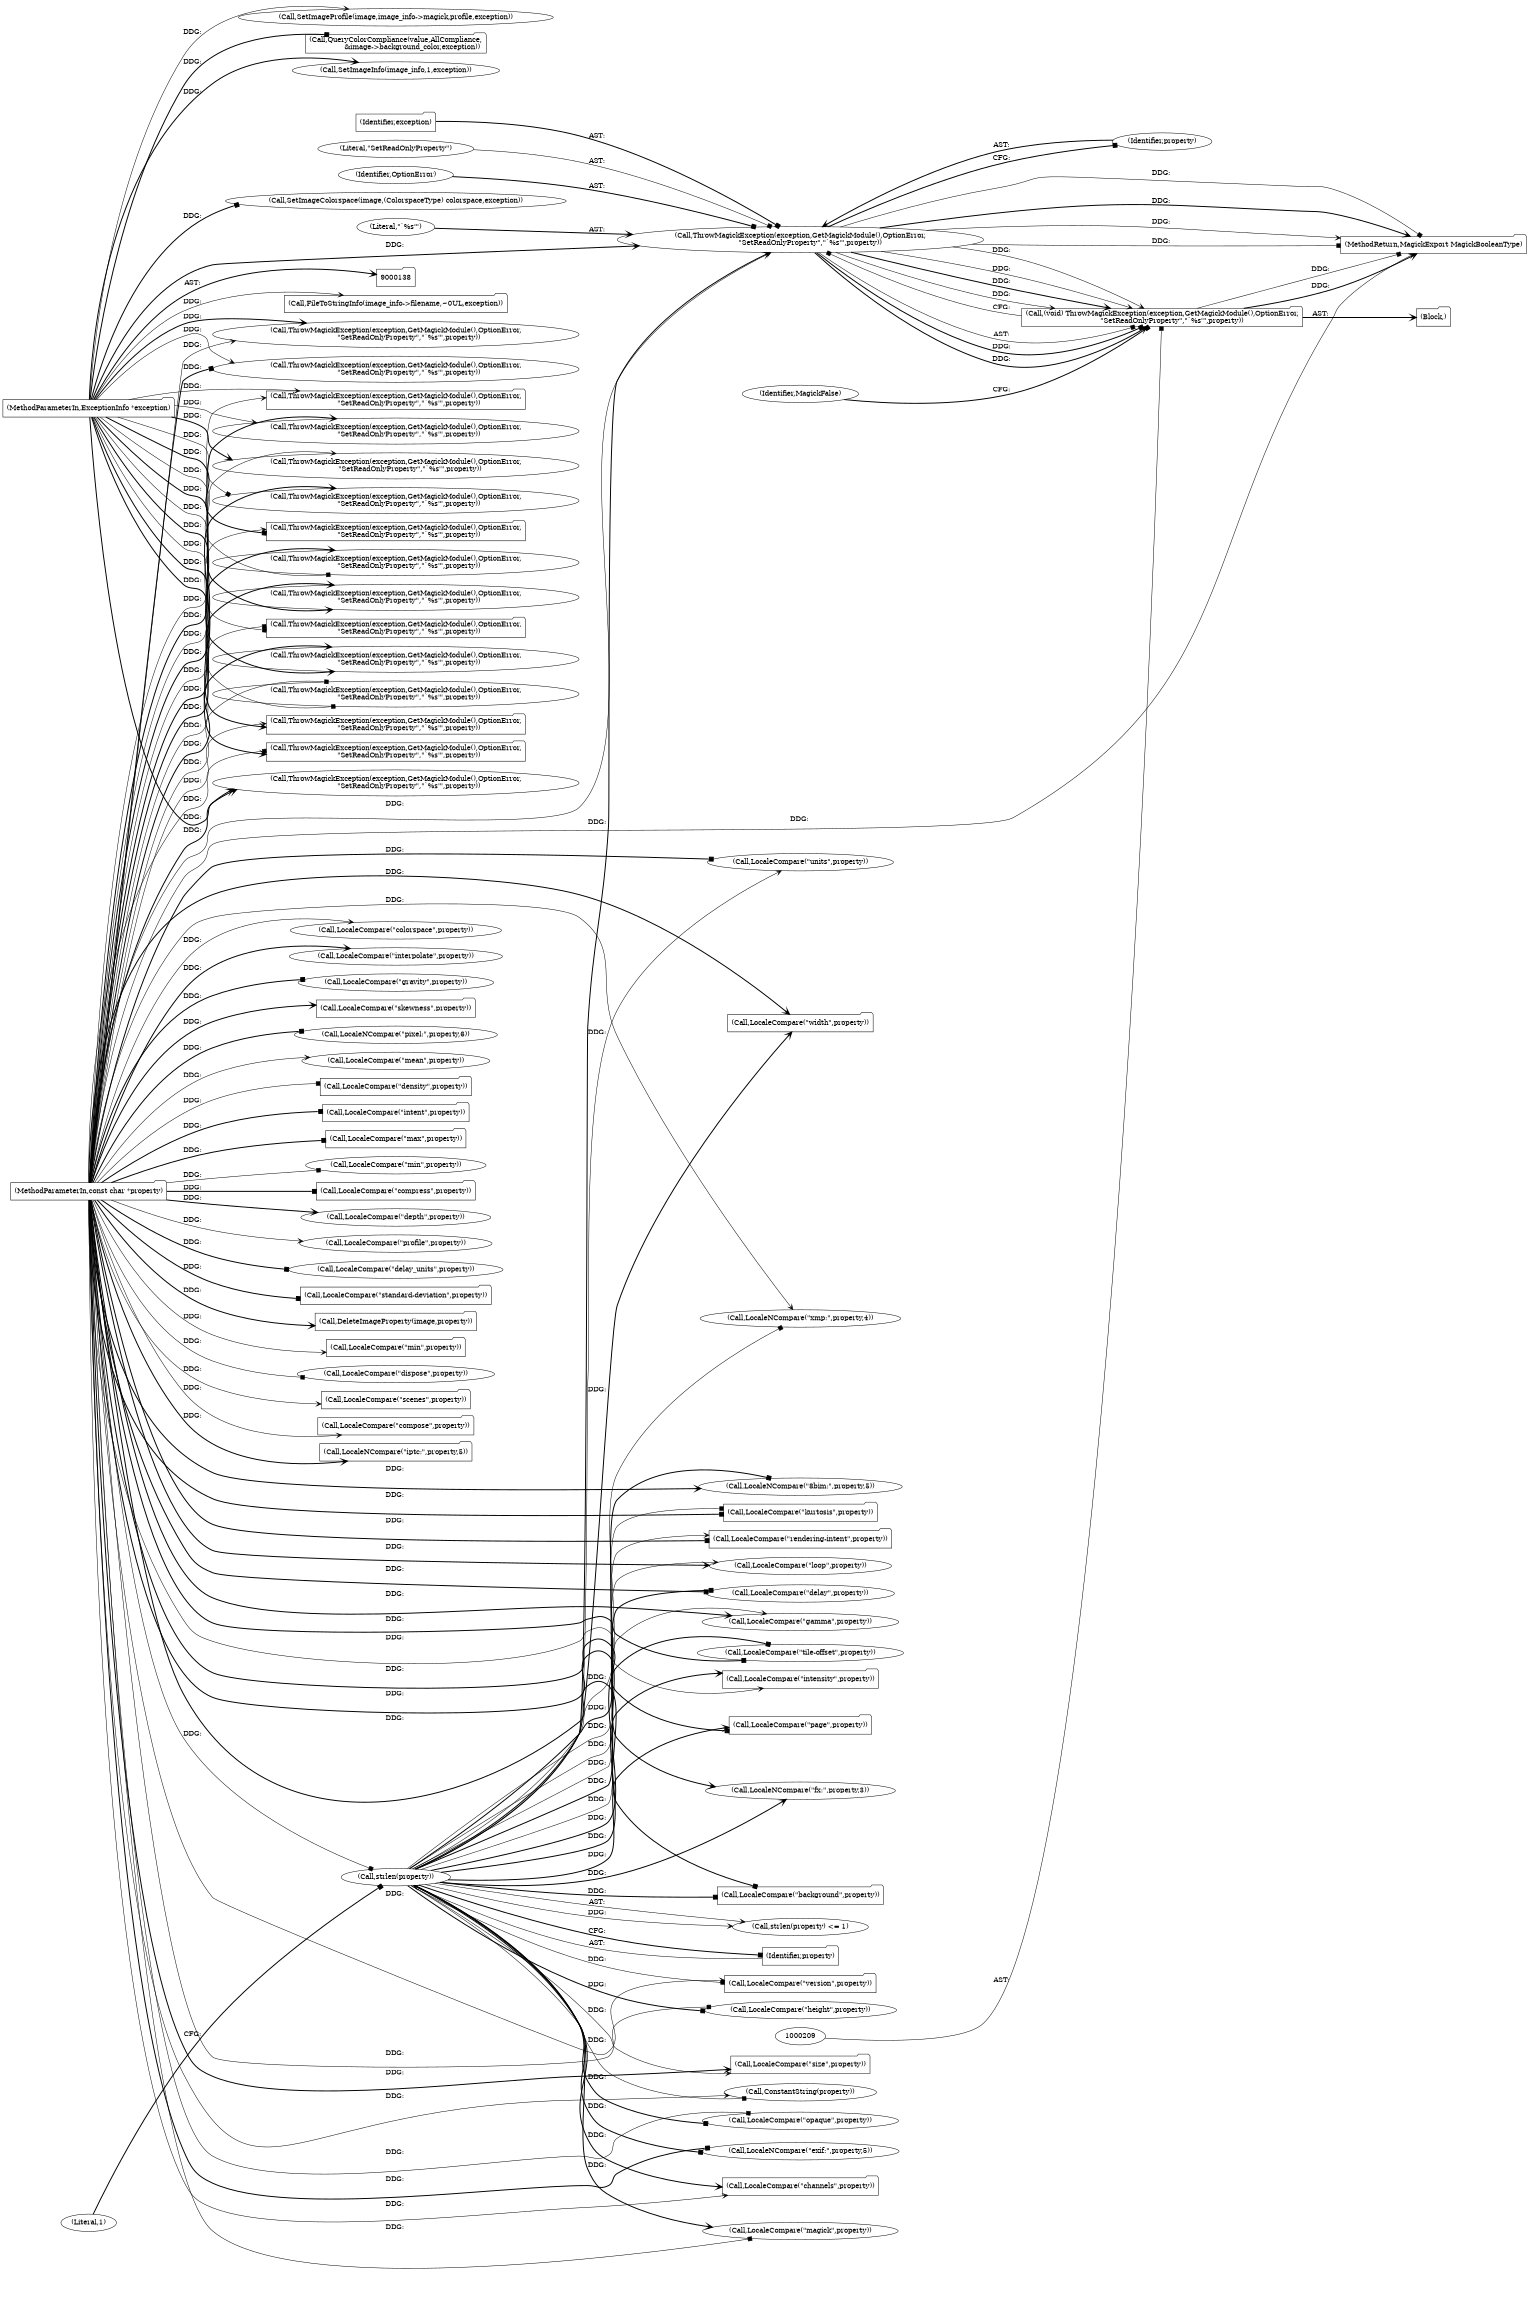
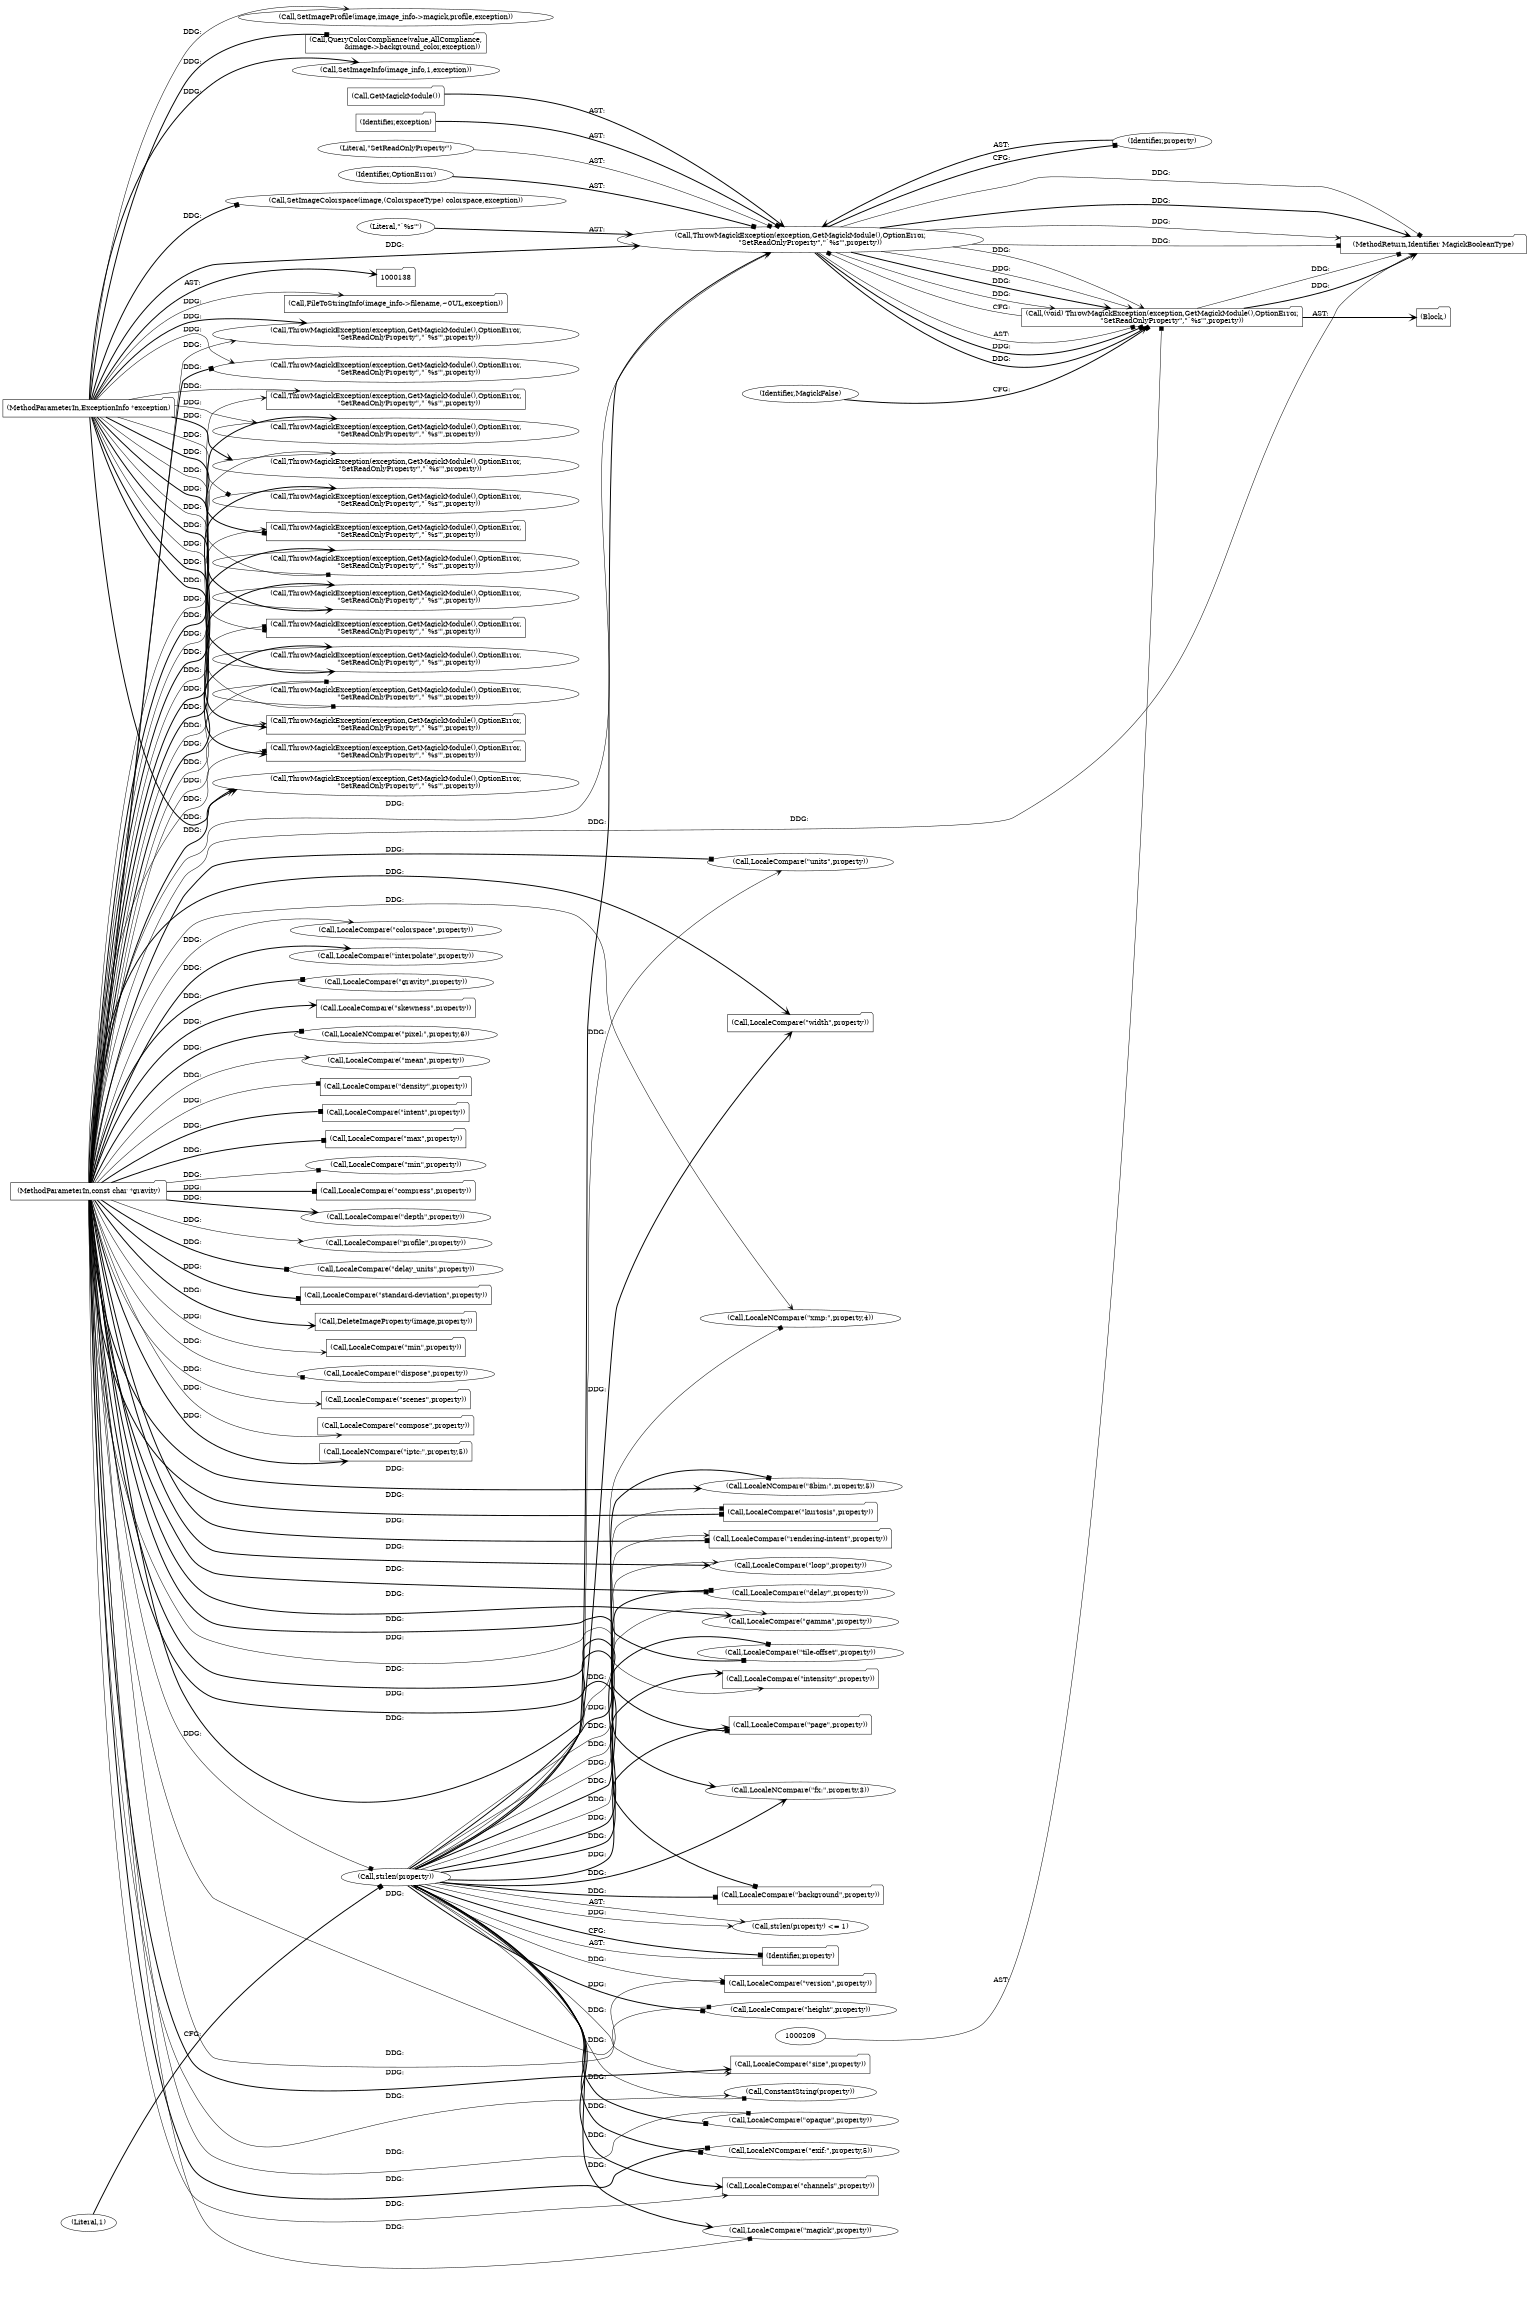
none -> (396, 97)
(1434, 245) -> (1434, 245)
(396, 278) -> (396, 278)
(89, 1191) -> (89, 1191)
